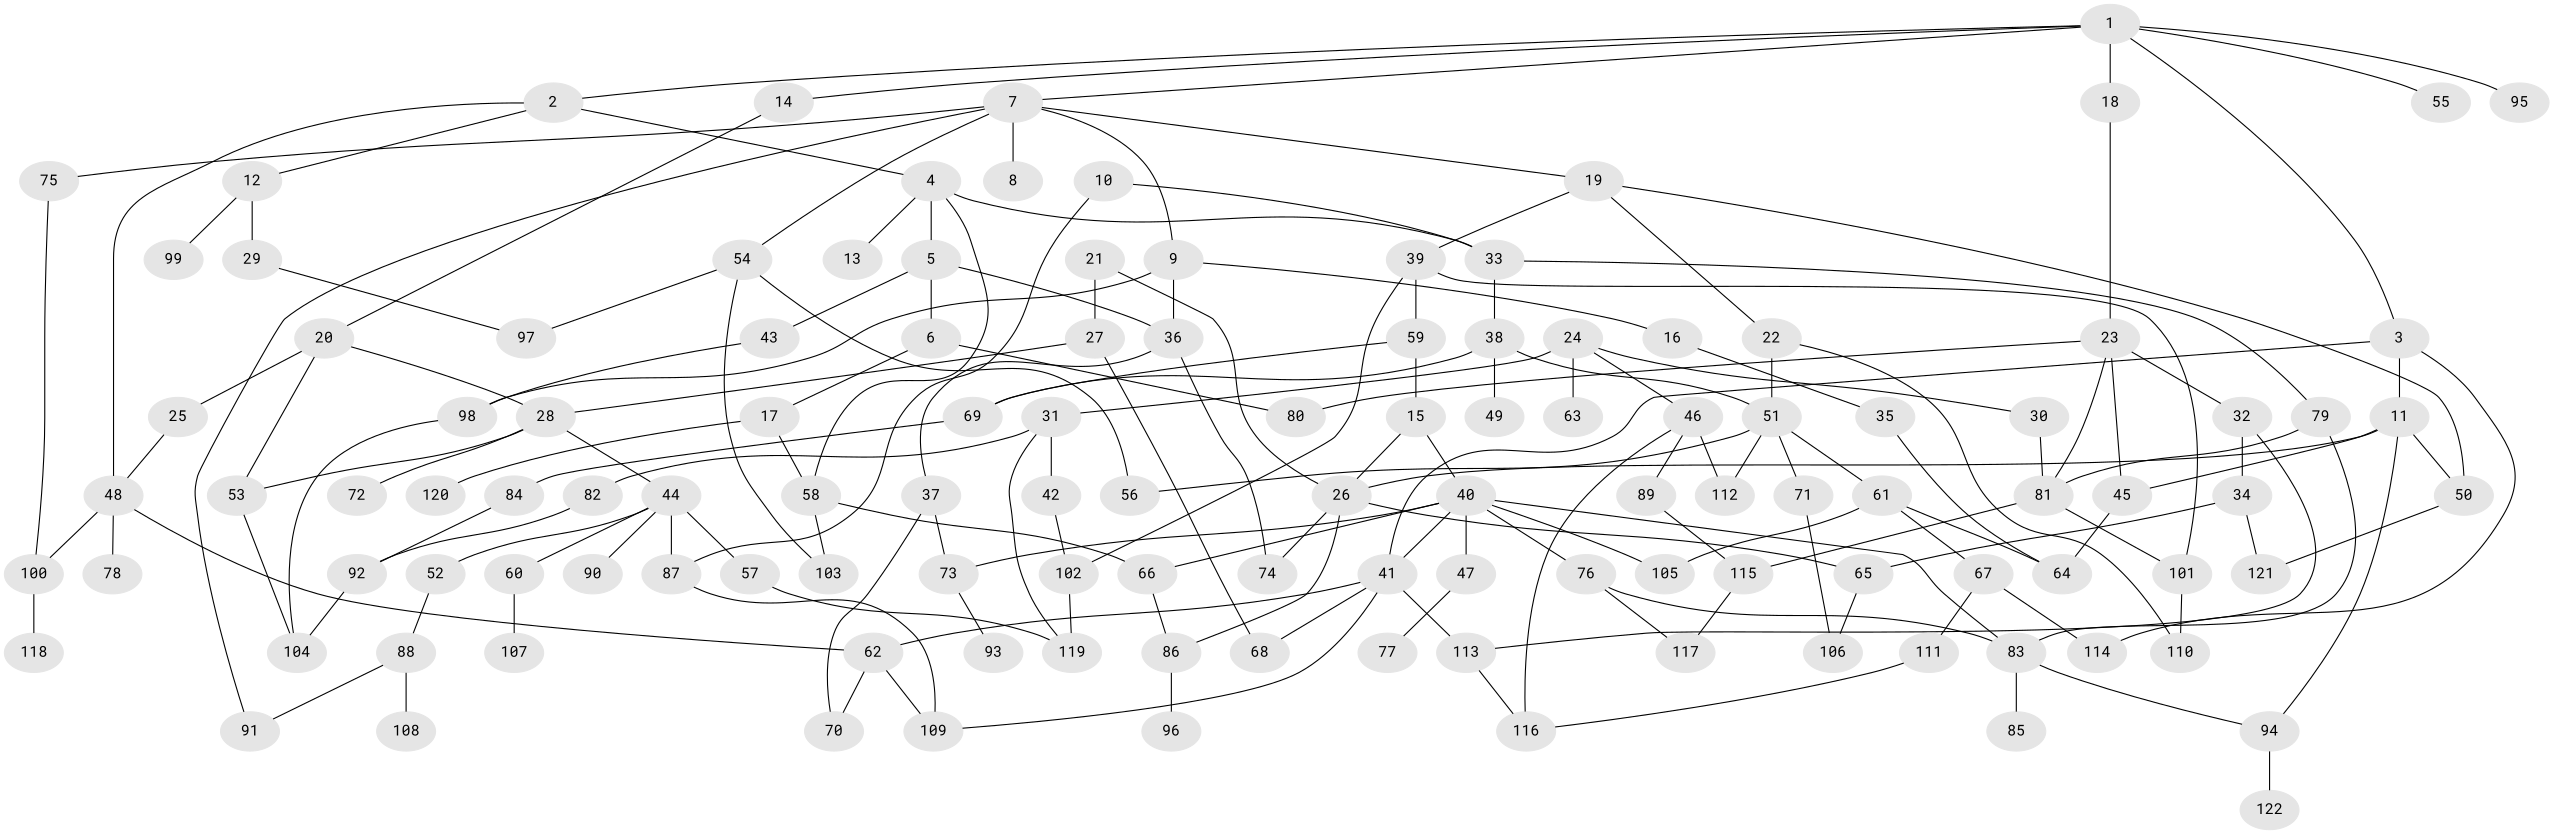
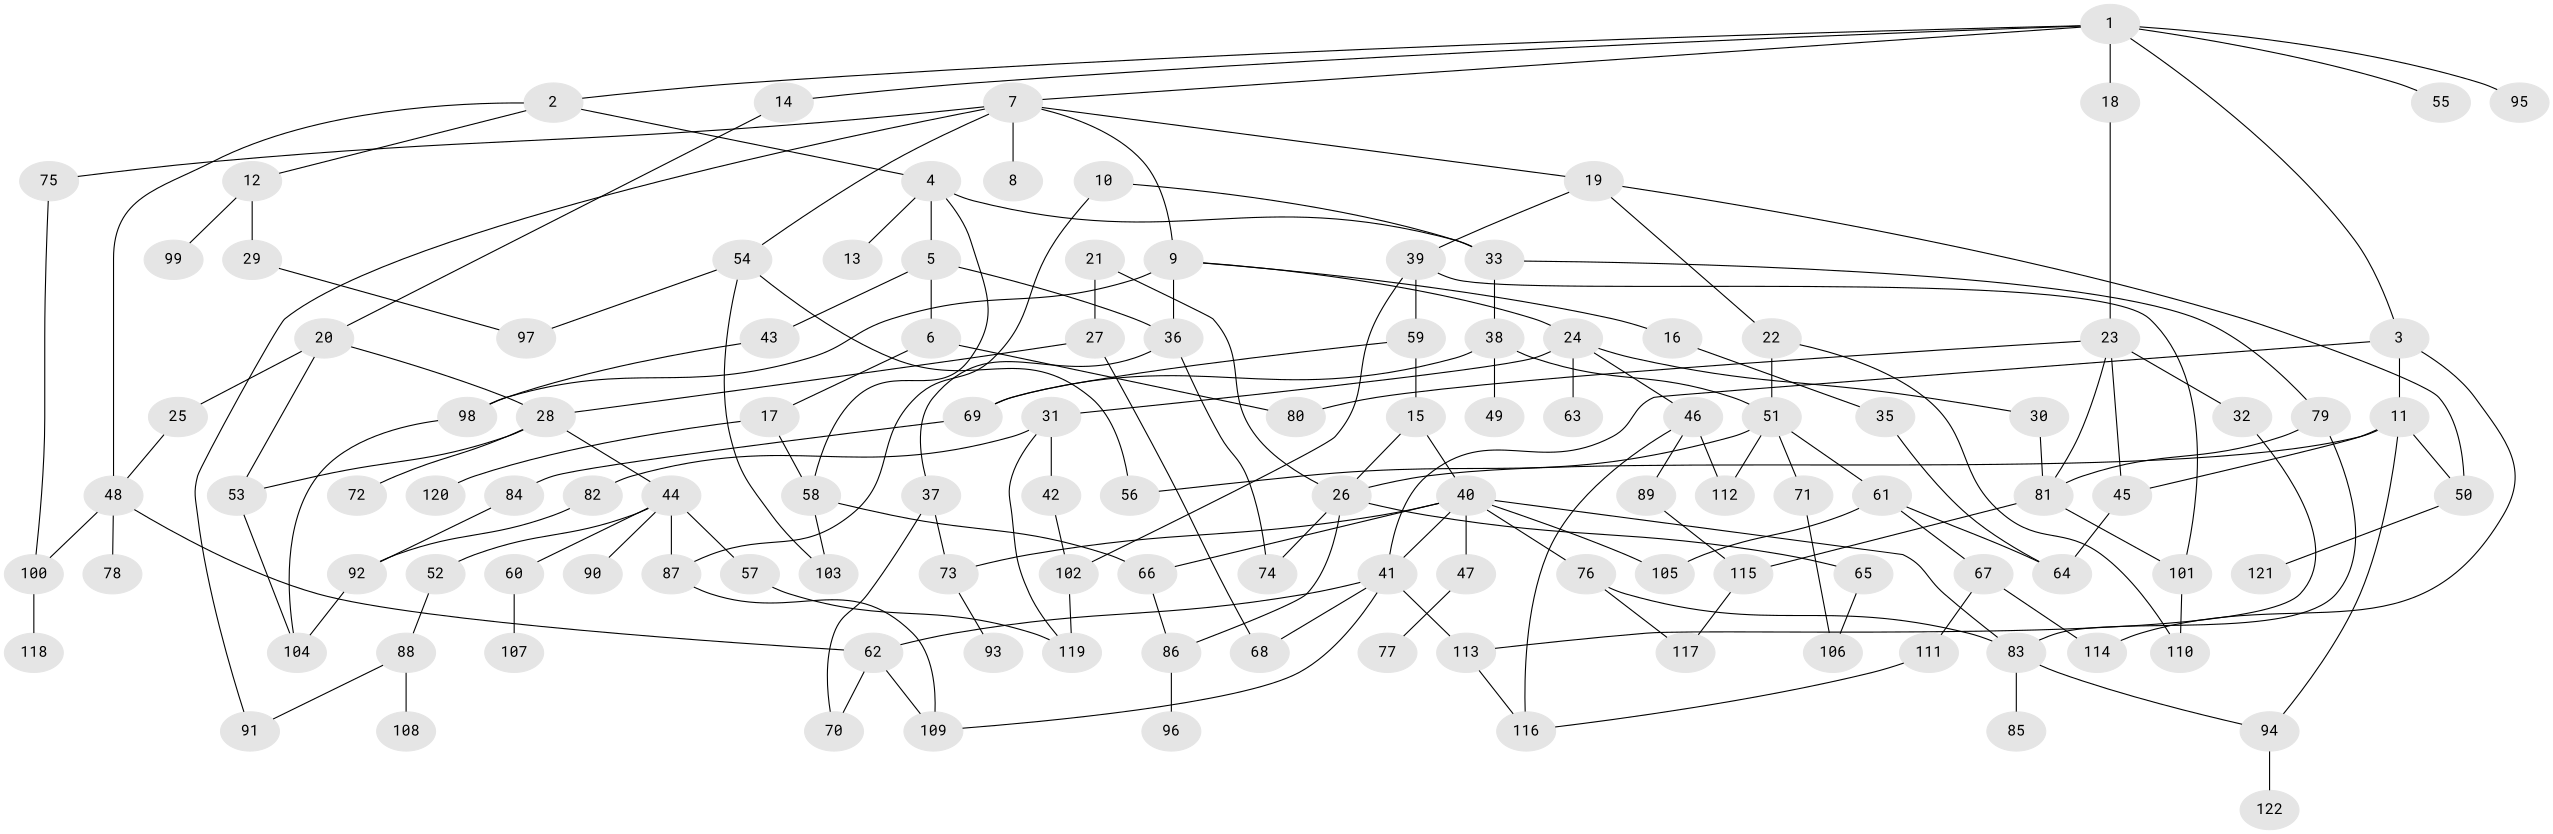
none -> (1449, 297)
(2242, 496) -> none
